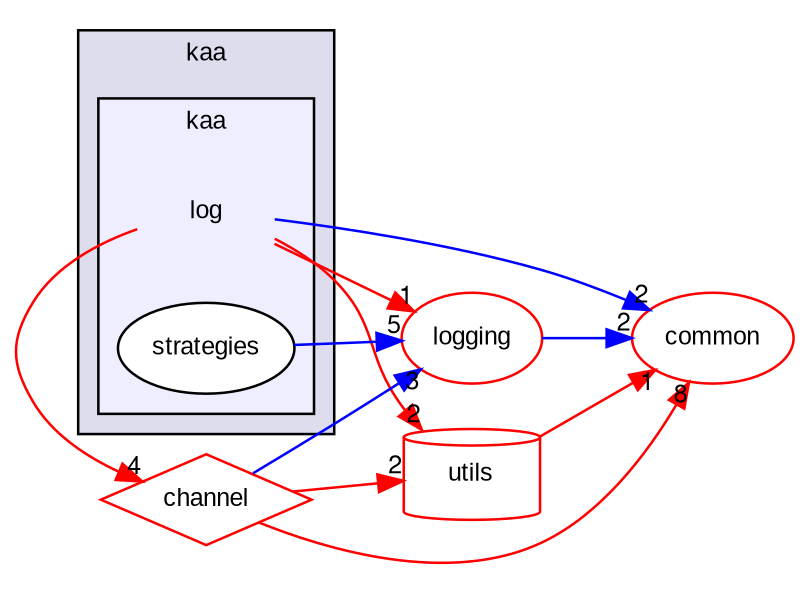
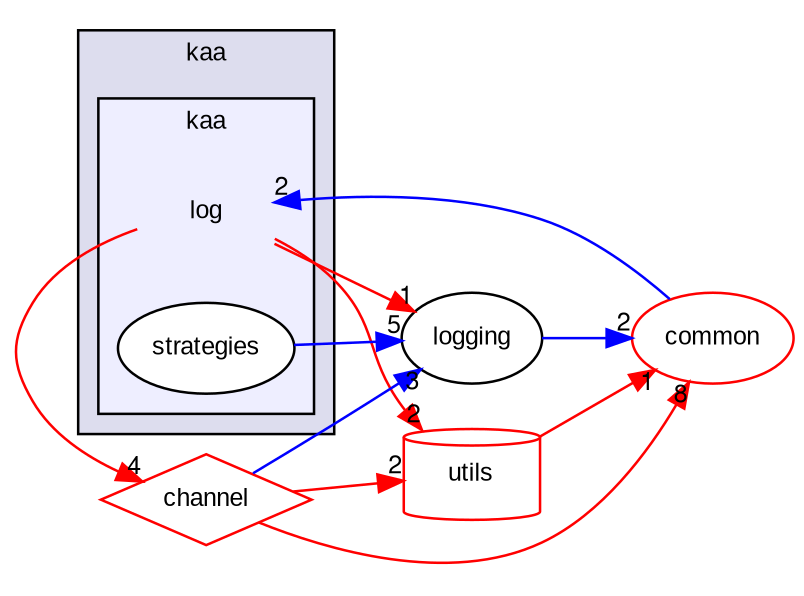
(453, 249) -> (497, 208)
(472, 338) -> (472, 338)
